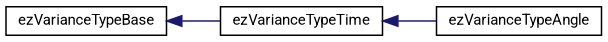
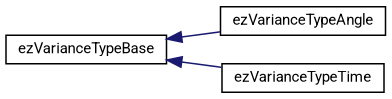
(417, 21) -> (201, 34)
